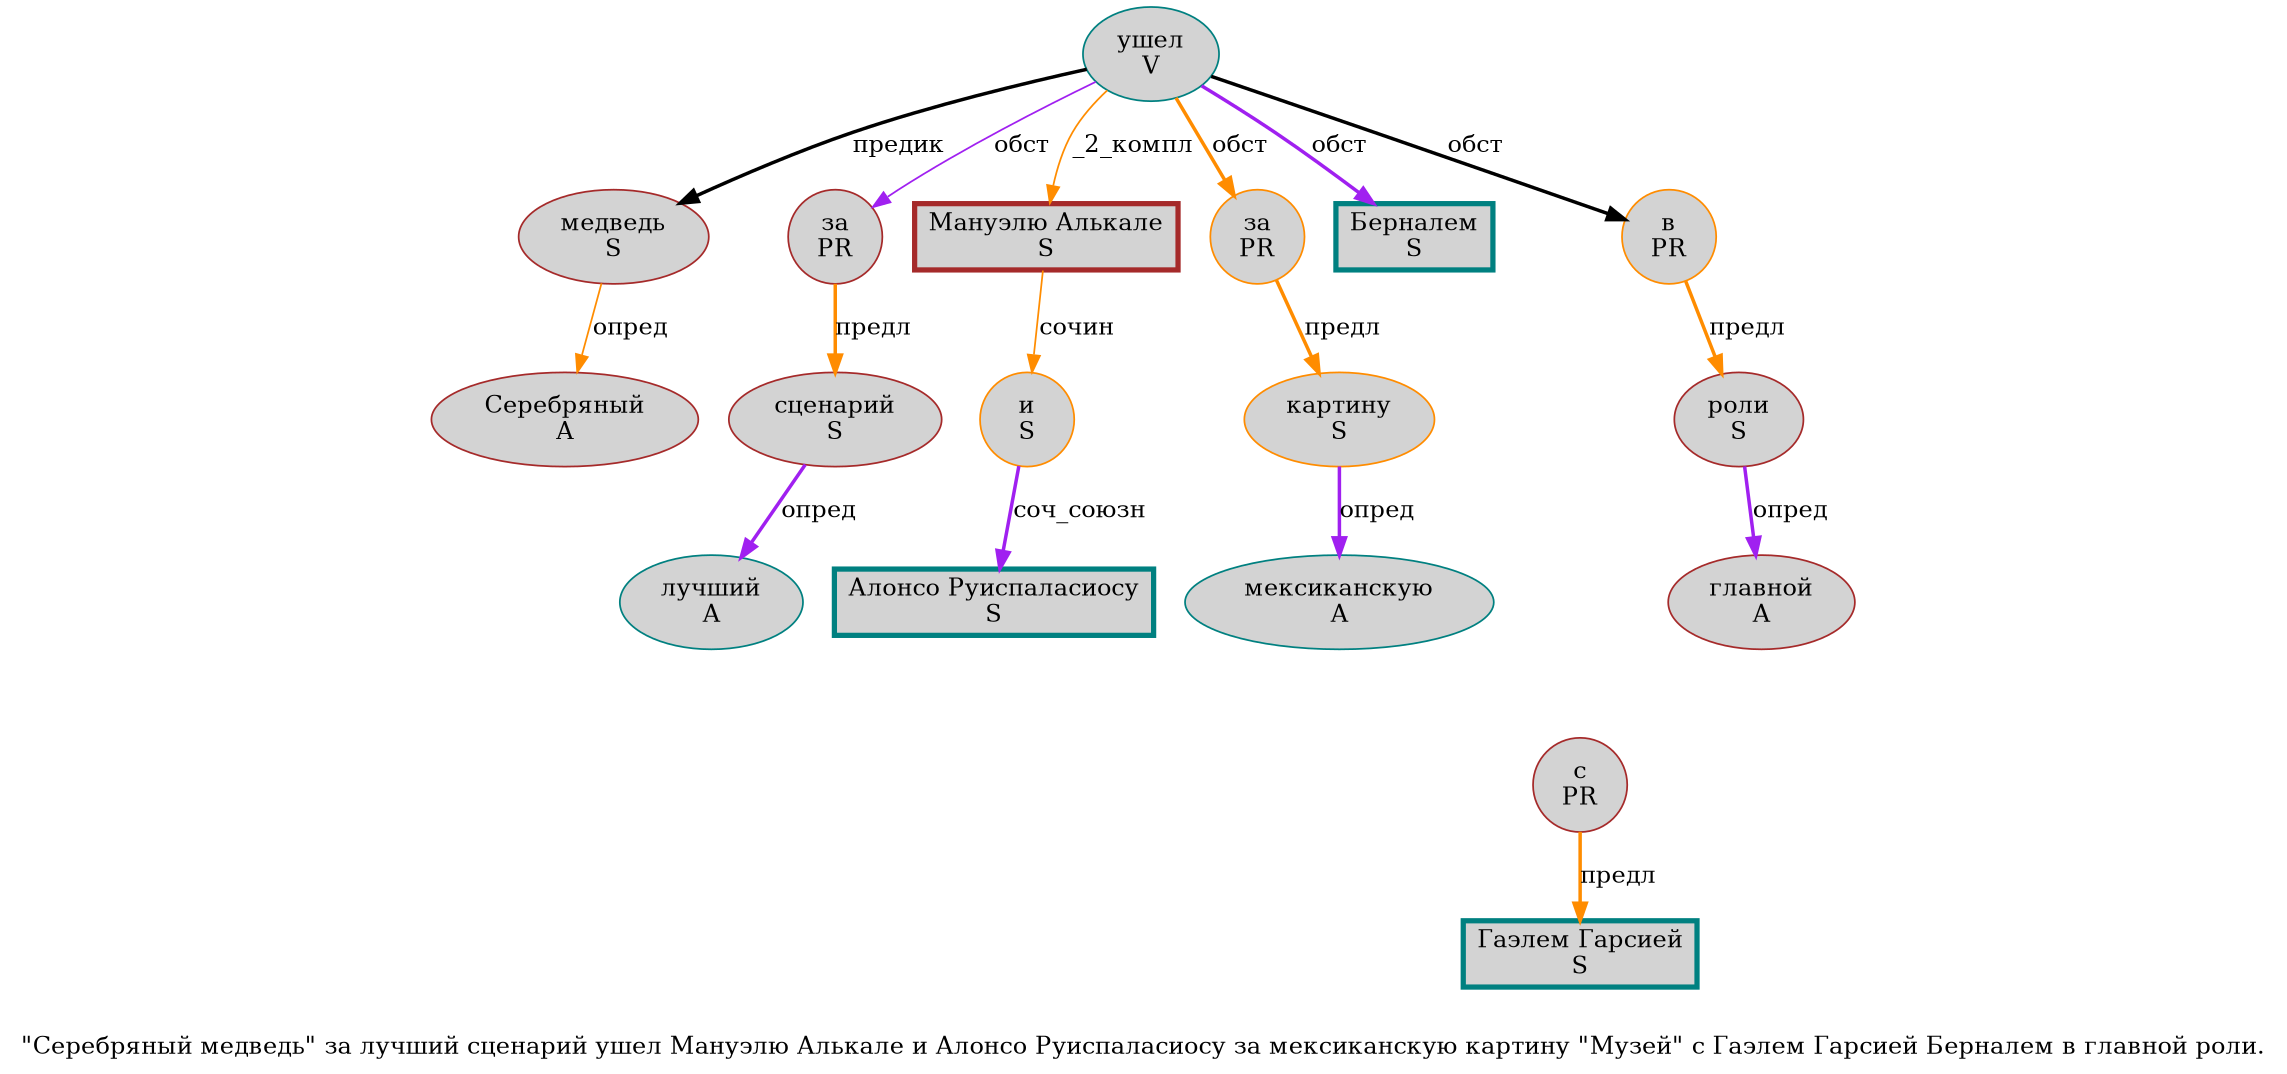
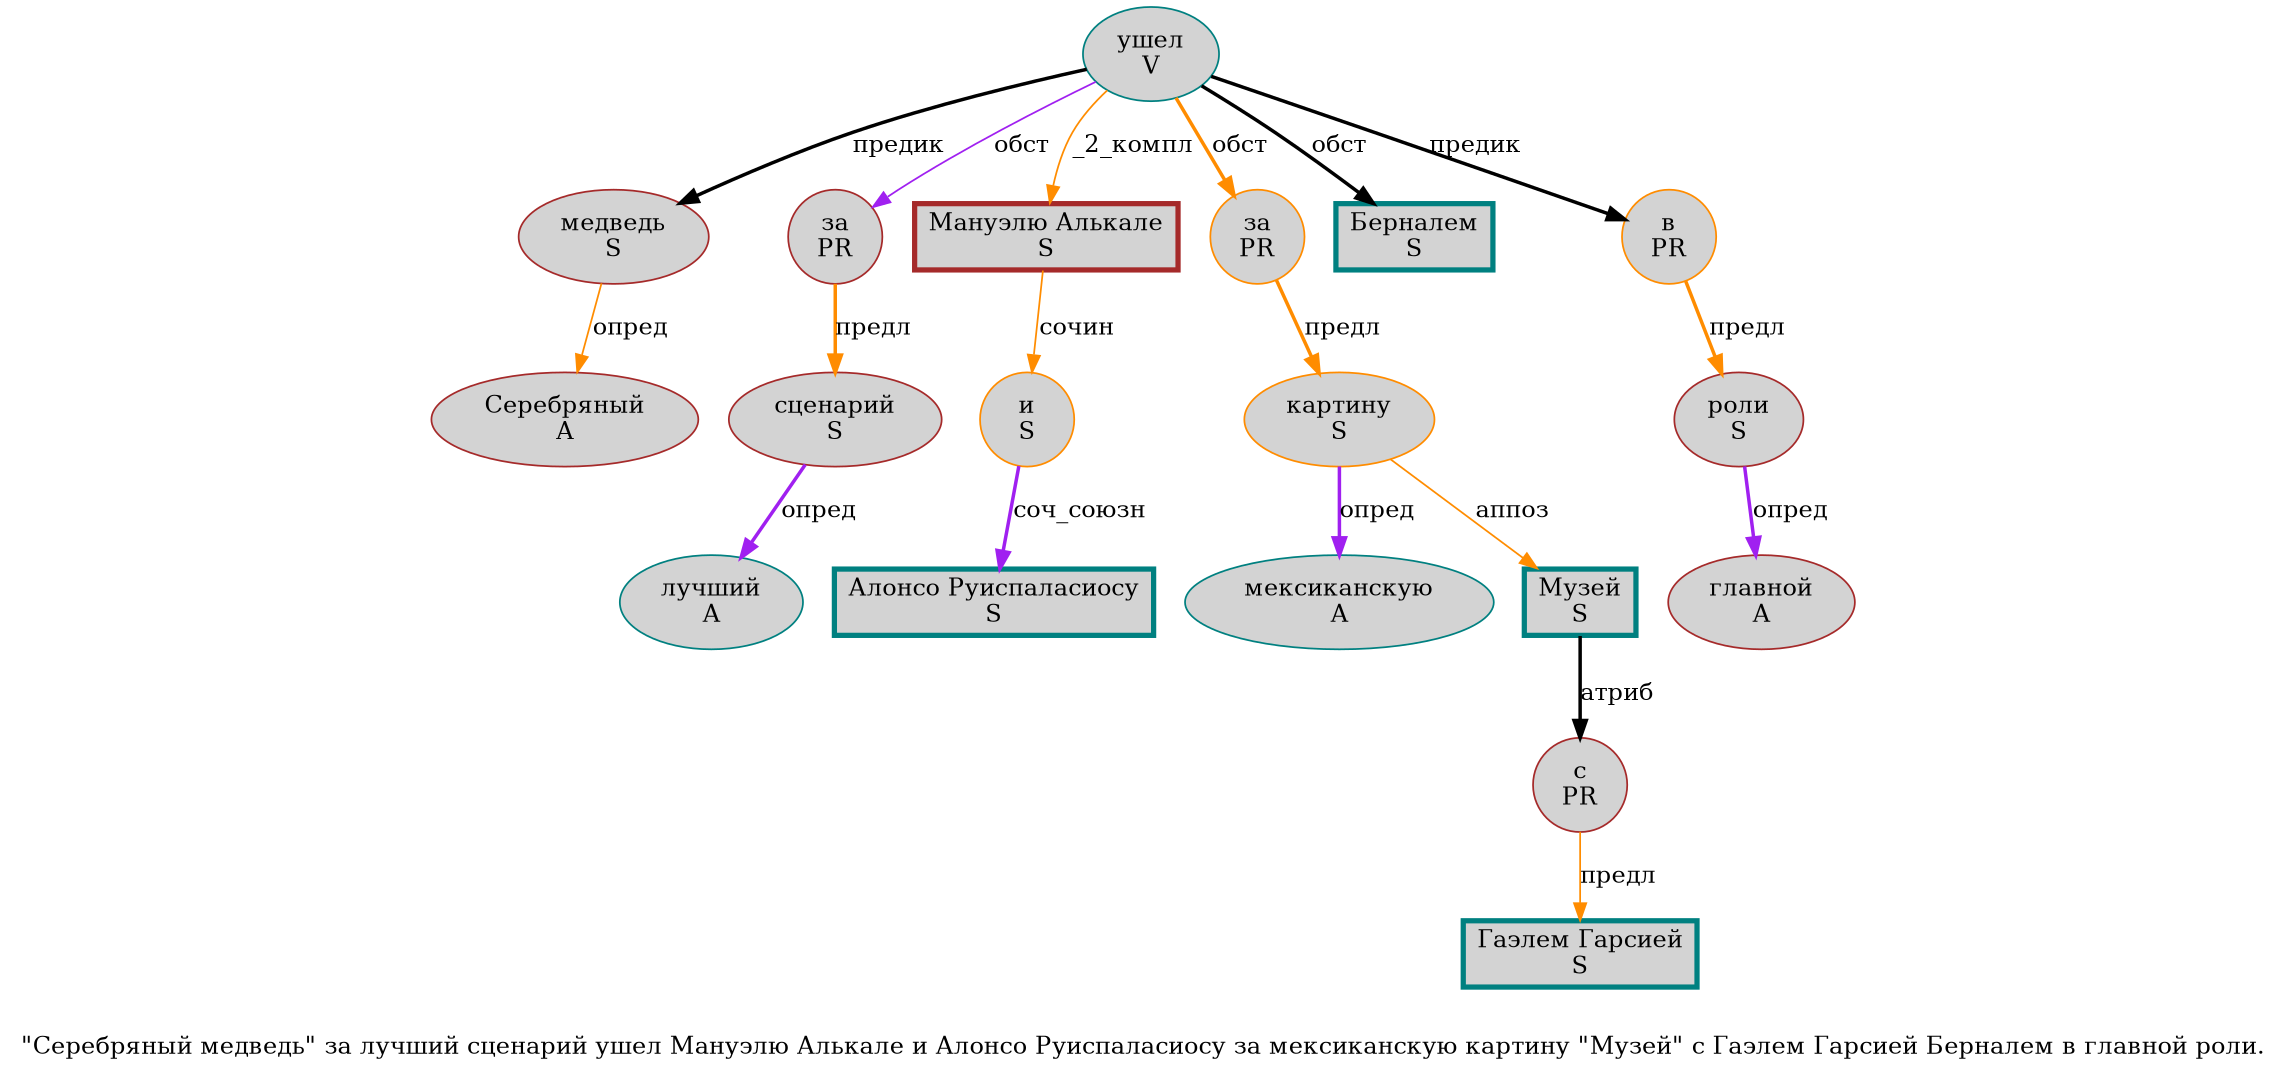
(1282, 137) -> (1282, 137)
(1475, 145) -> (1475, 145)
none -> (1580, 602)
(1580, 867) -> (1580, 867)
